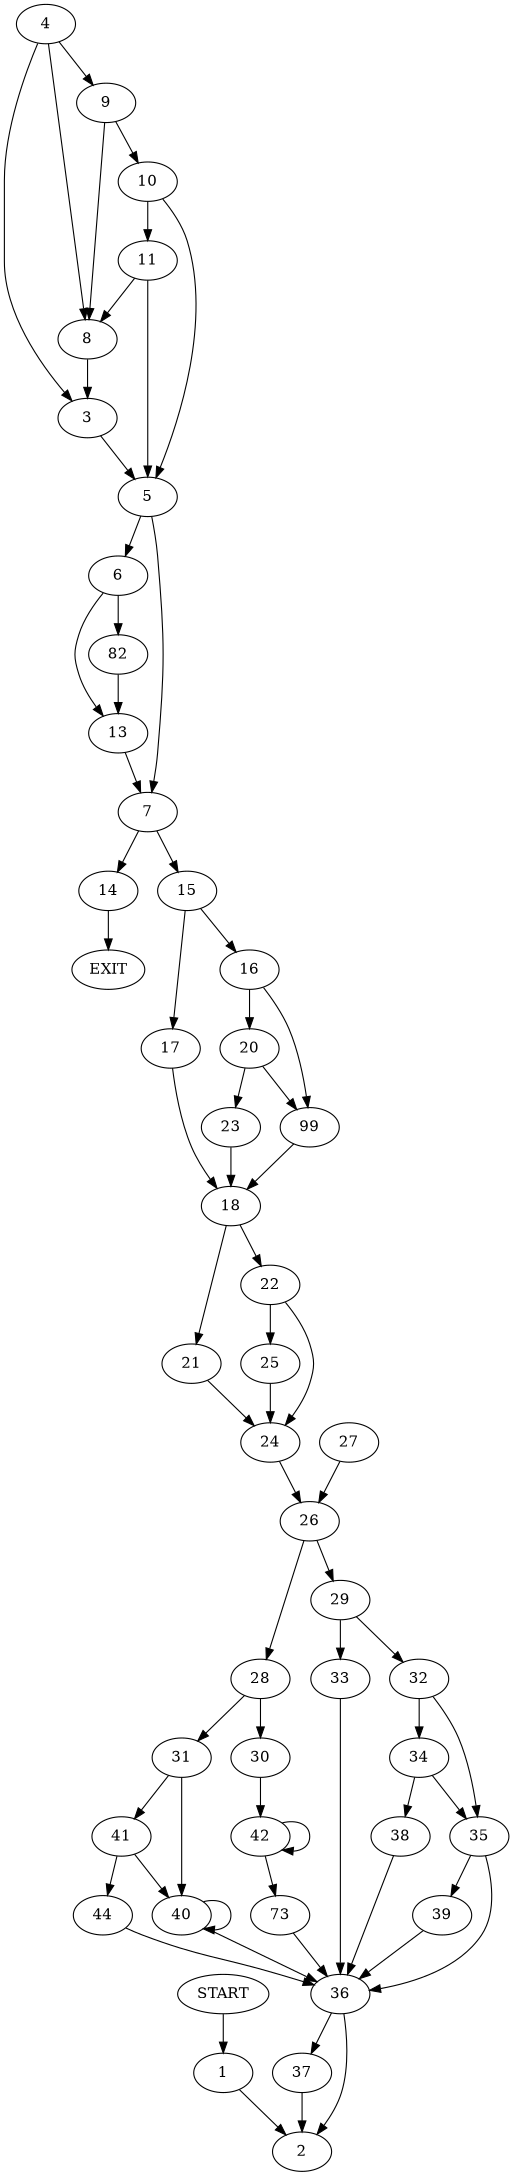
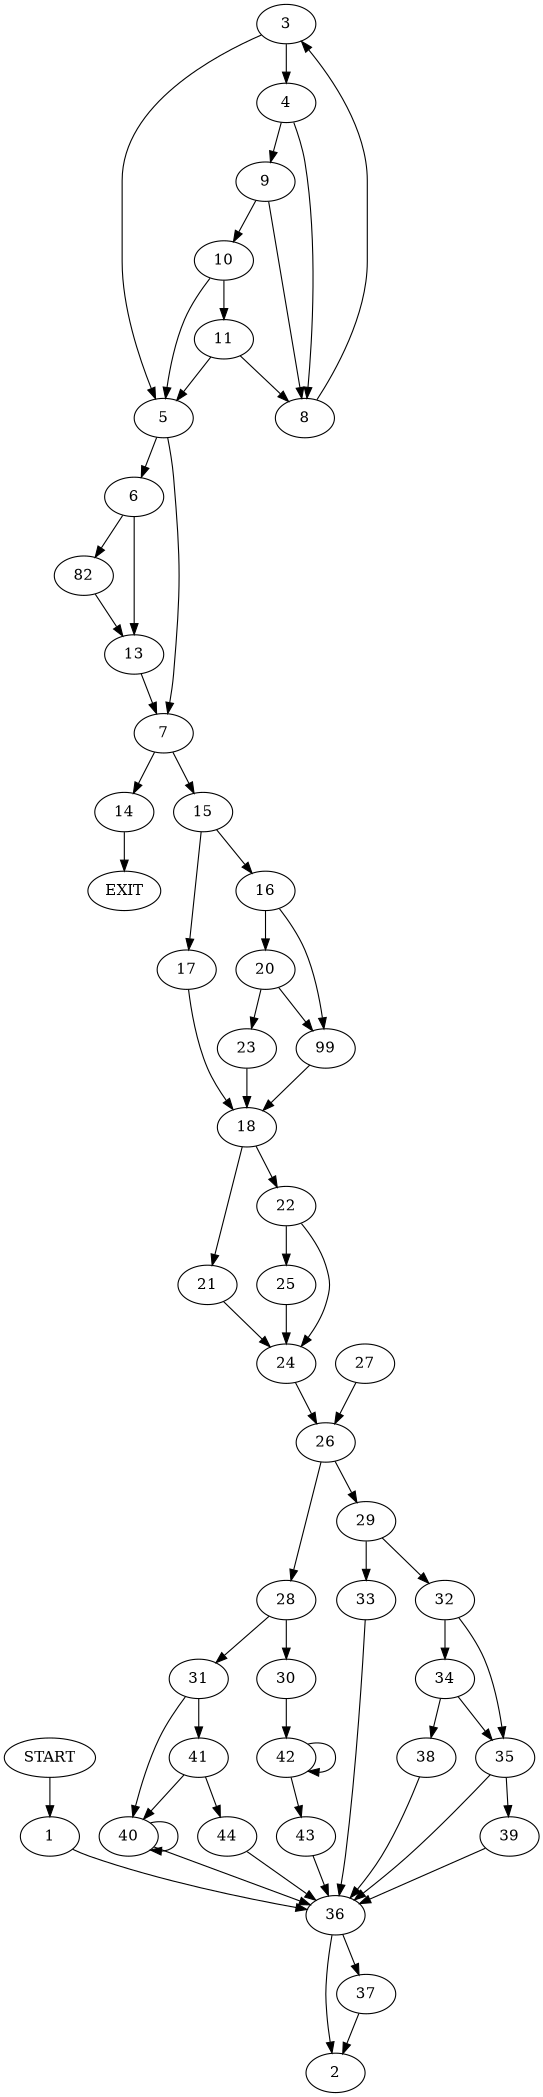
(4, 224) -> (286, 58)
(280, 1915) -> (306, 1836)
(259, 2108) -> (183, 1883)
